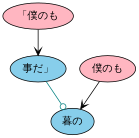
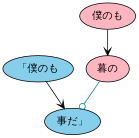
(38, 16) -> (38, 69)
(54, 93) -> (92, 93)
(73, 122) -> (108, 69)
